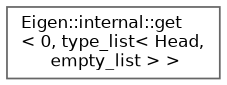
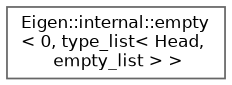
(113, 43) -> (116, 43)
